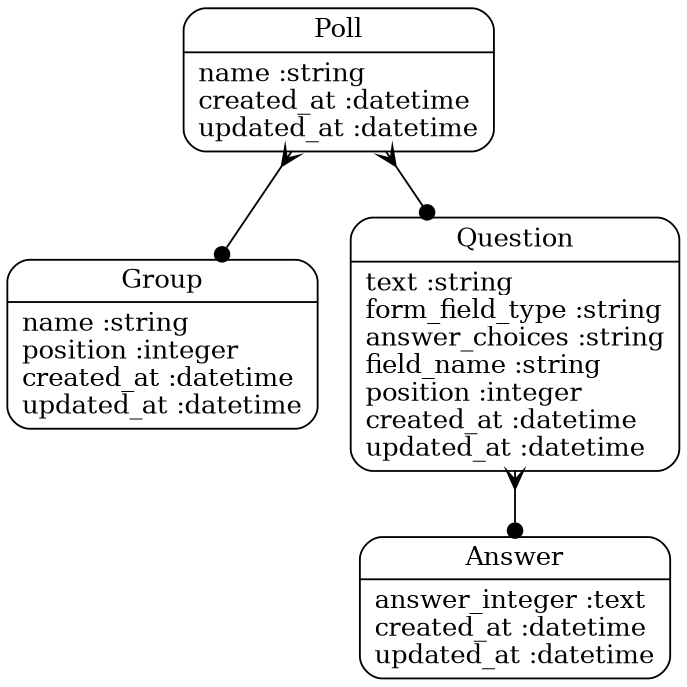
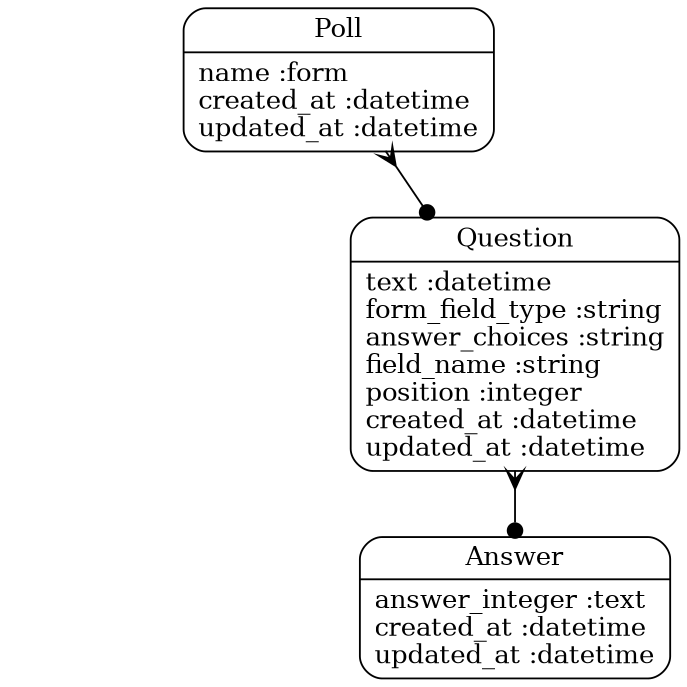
(282, 73) -> (274, 73)
(440, 283) -> (459, 283)
(162, 344) -> none
